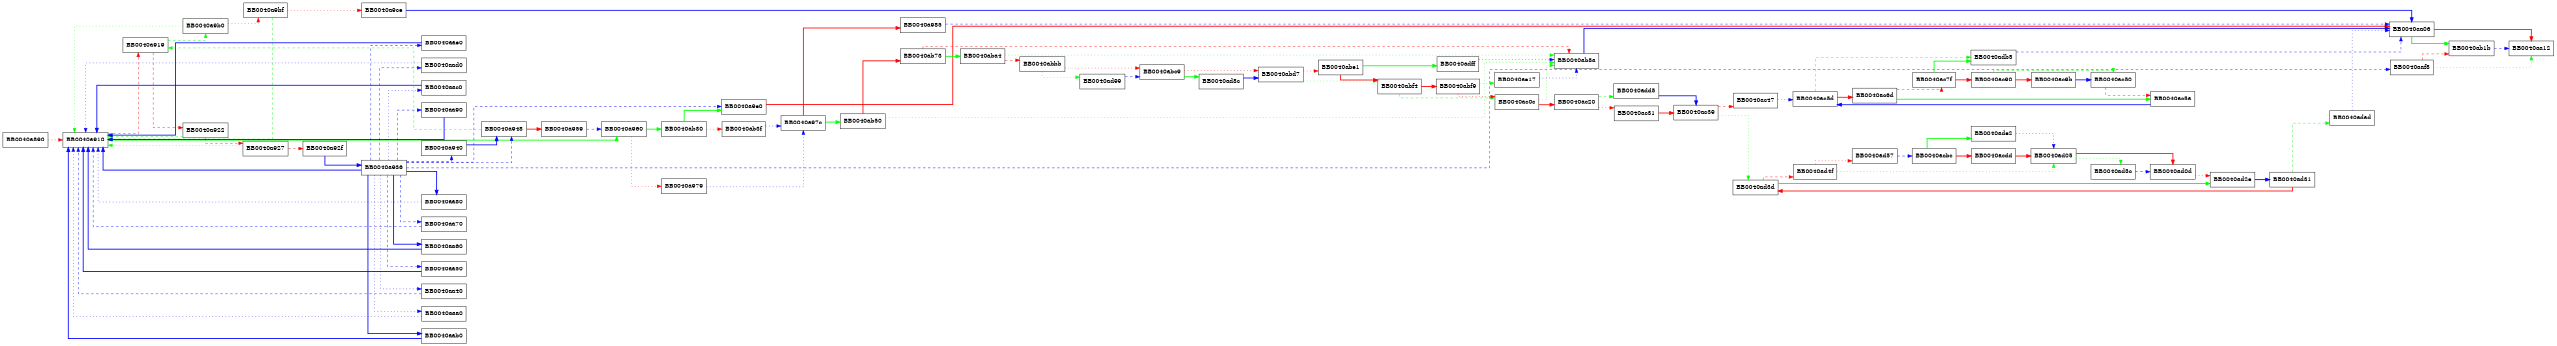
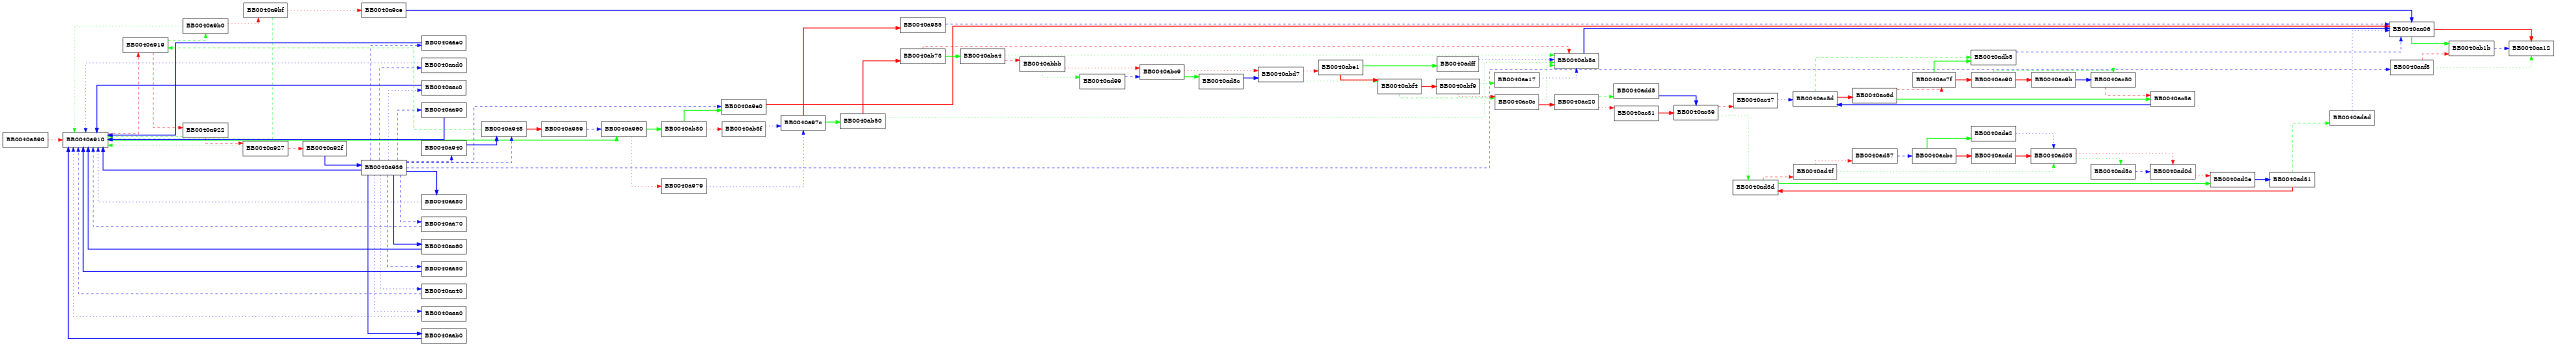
(2128, 154) -> (2128, 154)
